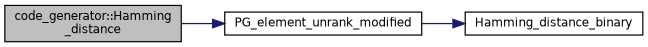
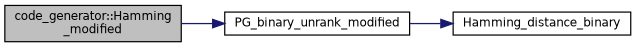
(93, 24) -> (93, 24)
(323, 24) -> (317, 24)
